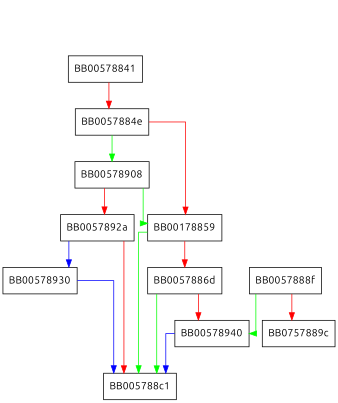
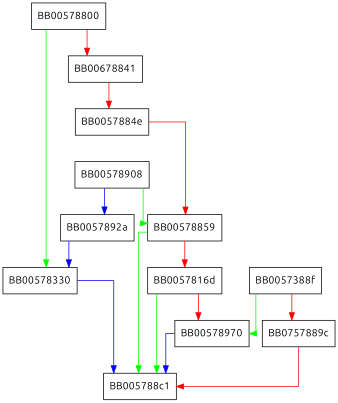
none -> (69, 16)
(105, 69) -> (105, 69)
(112, 145) -> none
(105, 198) -> (105, 198)
(185, 228) -> (185, 228)
(40, 281) -> (40, 281)
(185, 281) -> (185, 281)
(285, 281) -> (285, 281)
(124, 303) -> (261, 386)
(212, 334) -> (212, 334)
